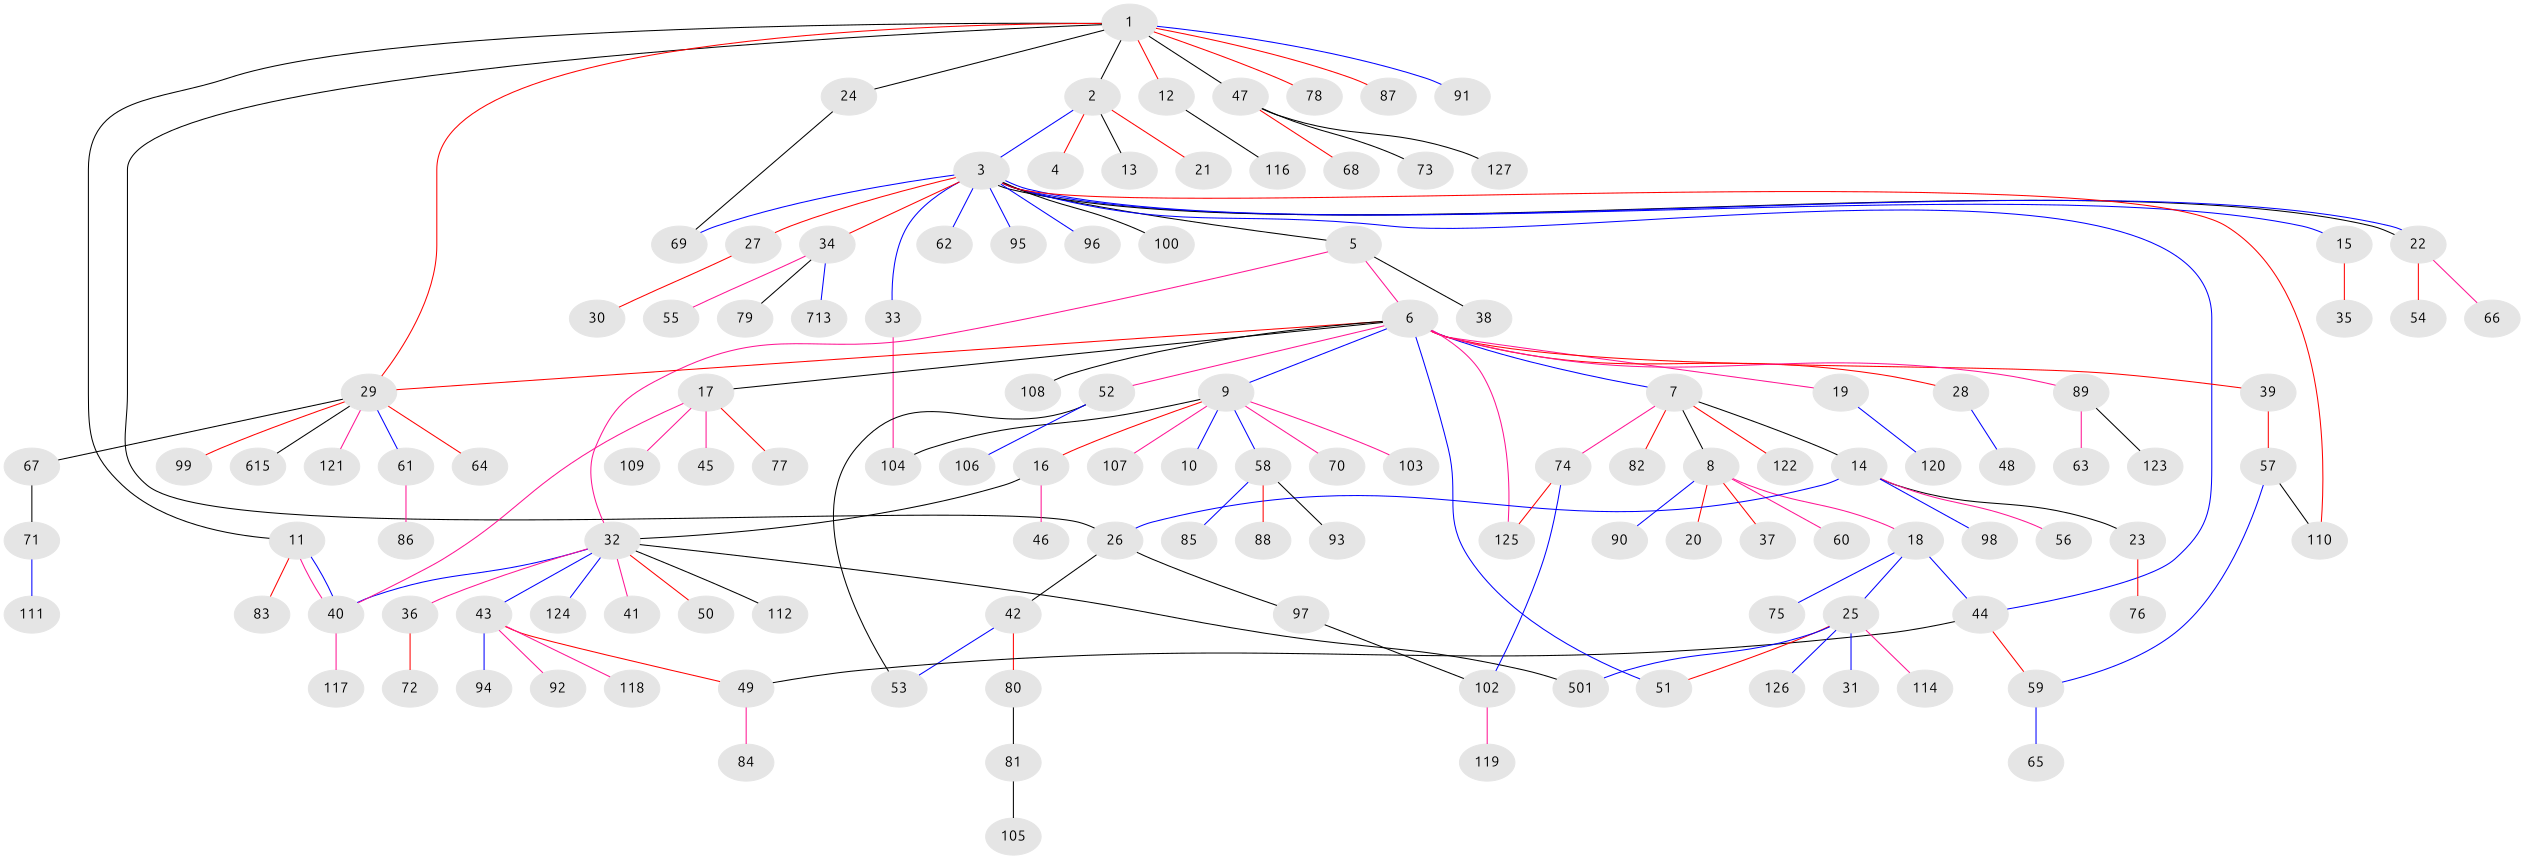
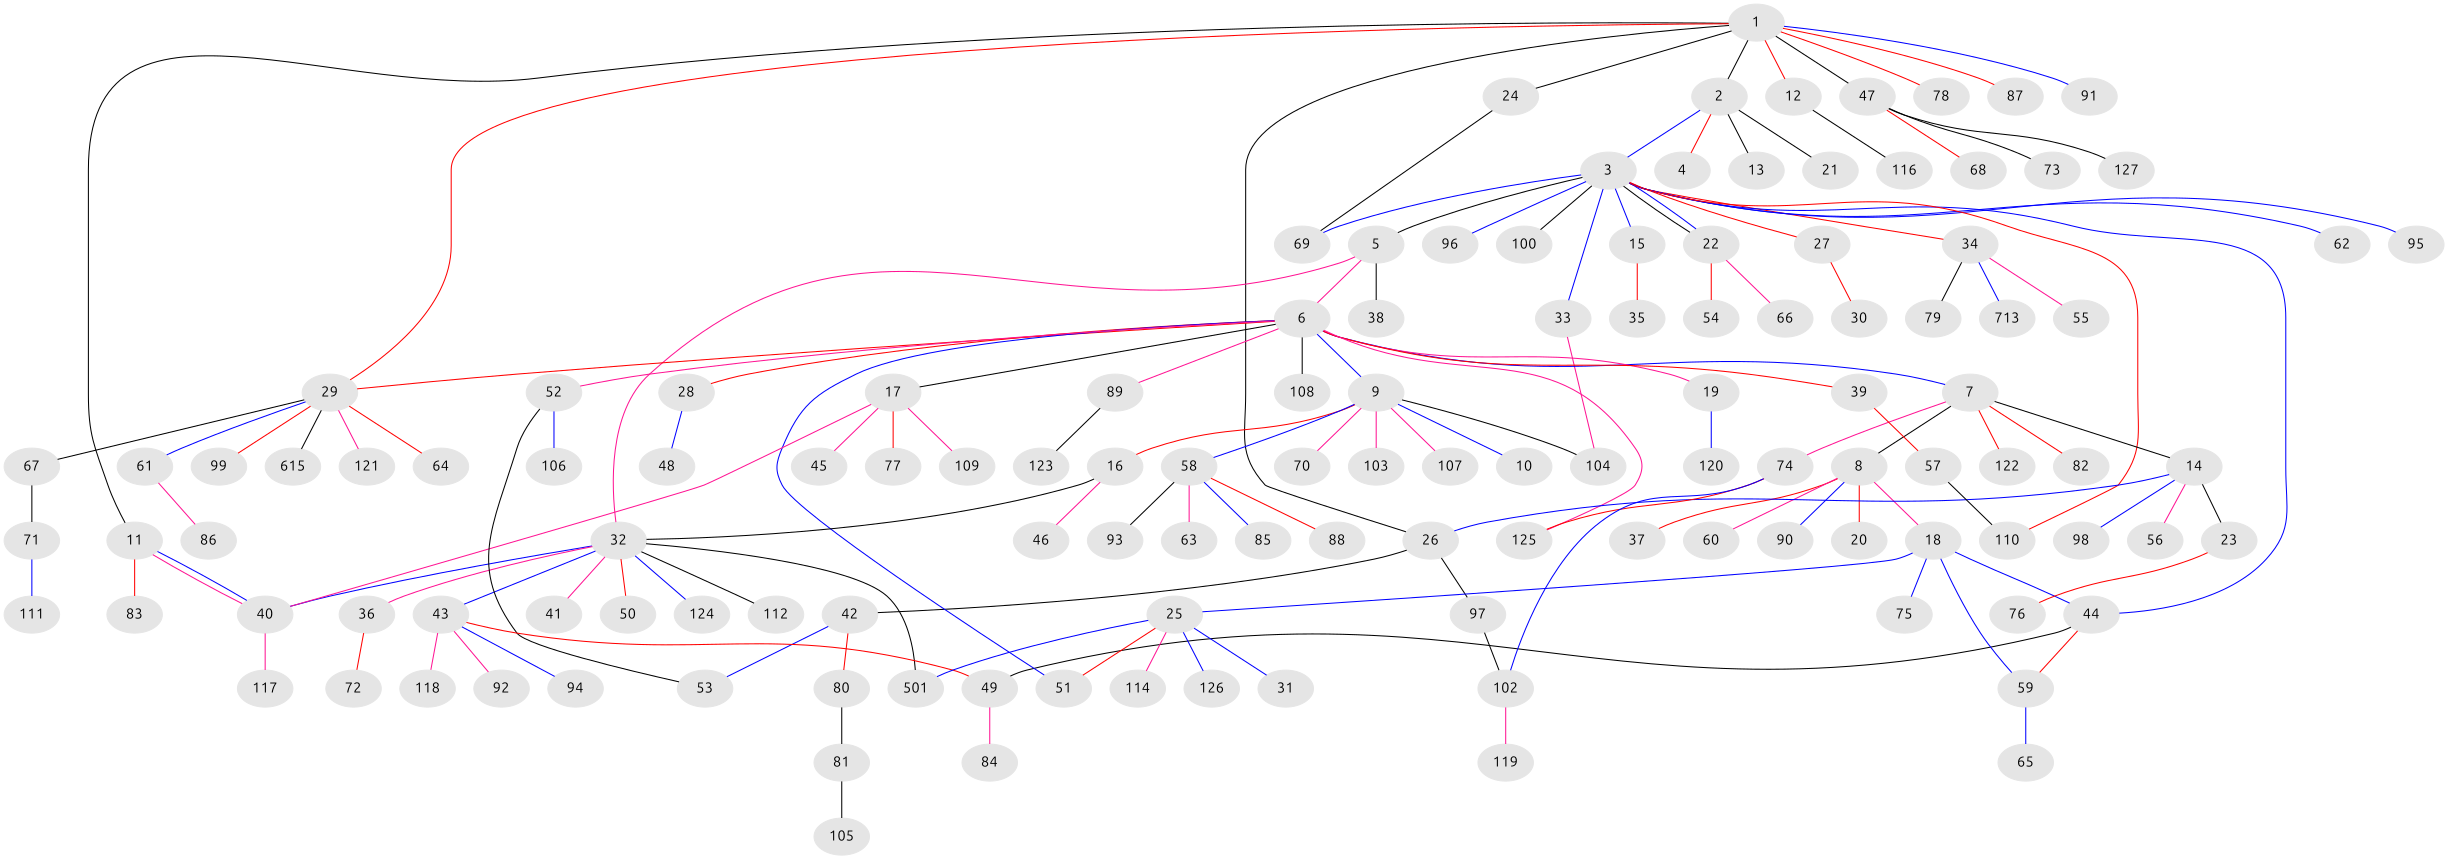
(1148, 134) -> (1775, 134)
(2081, 430) -> (1189, 504)
(2193, 616) -> (1972, 619)
